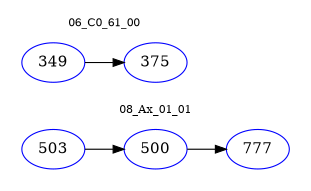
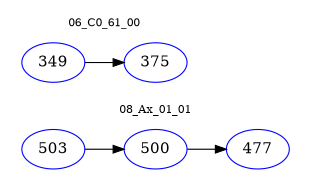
(258, 149) -> (258, 149)
